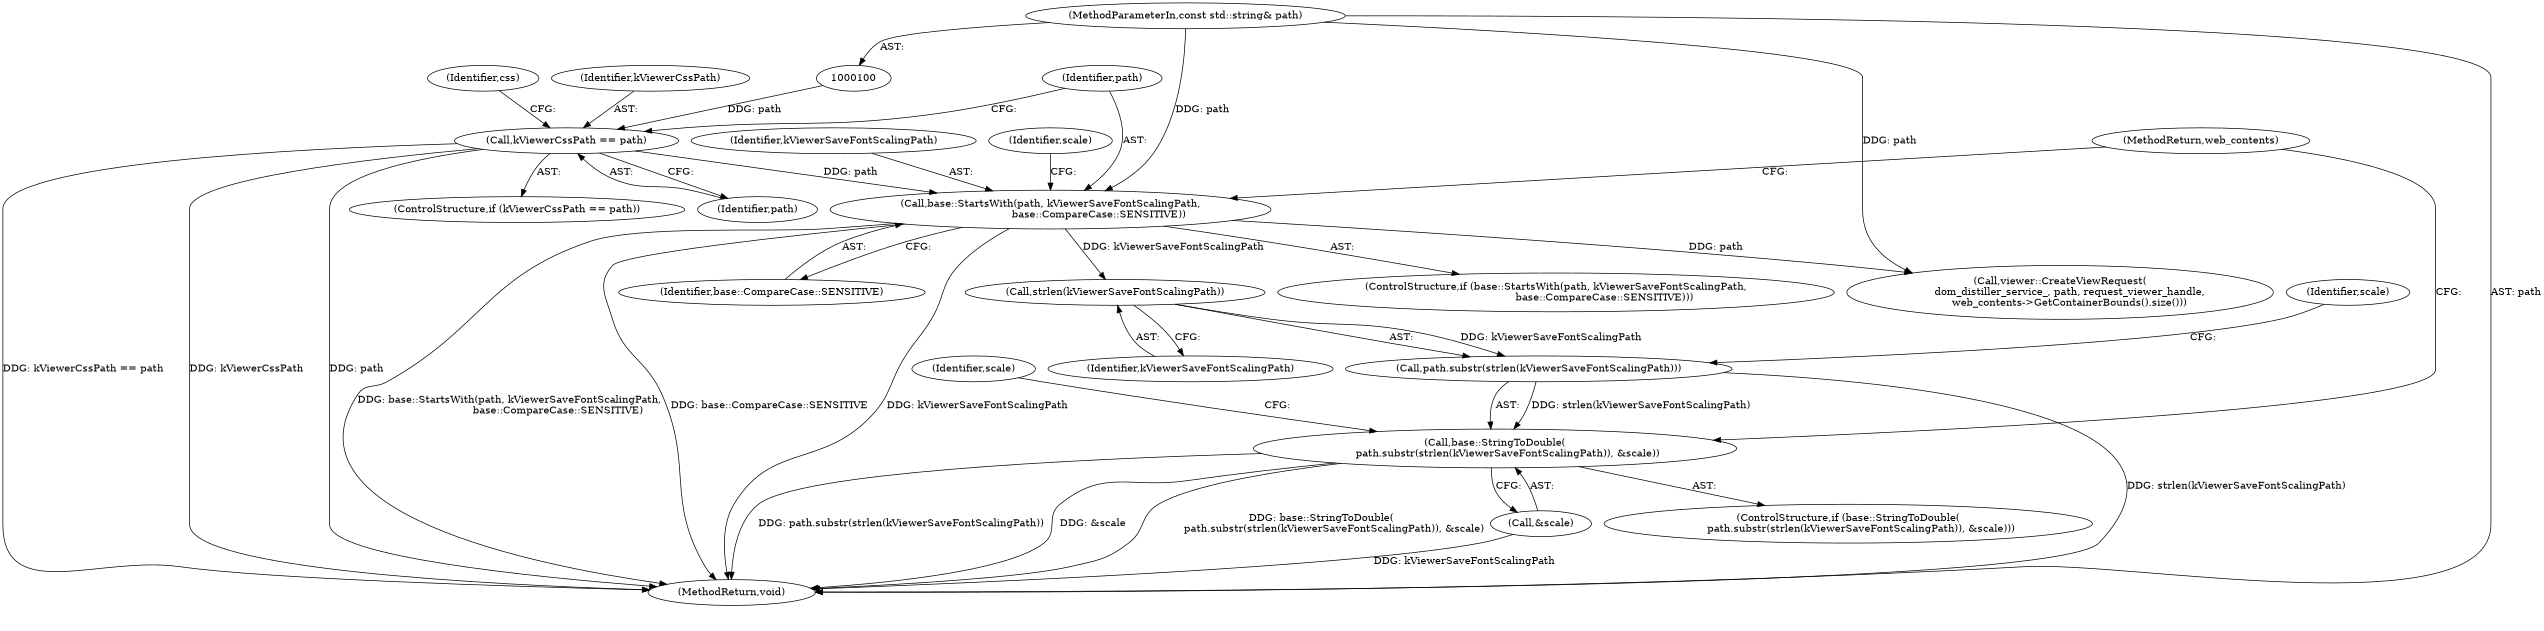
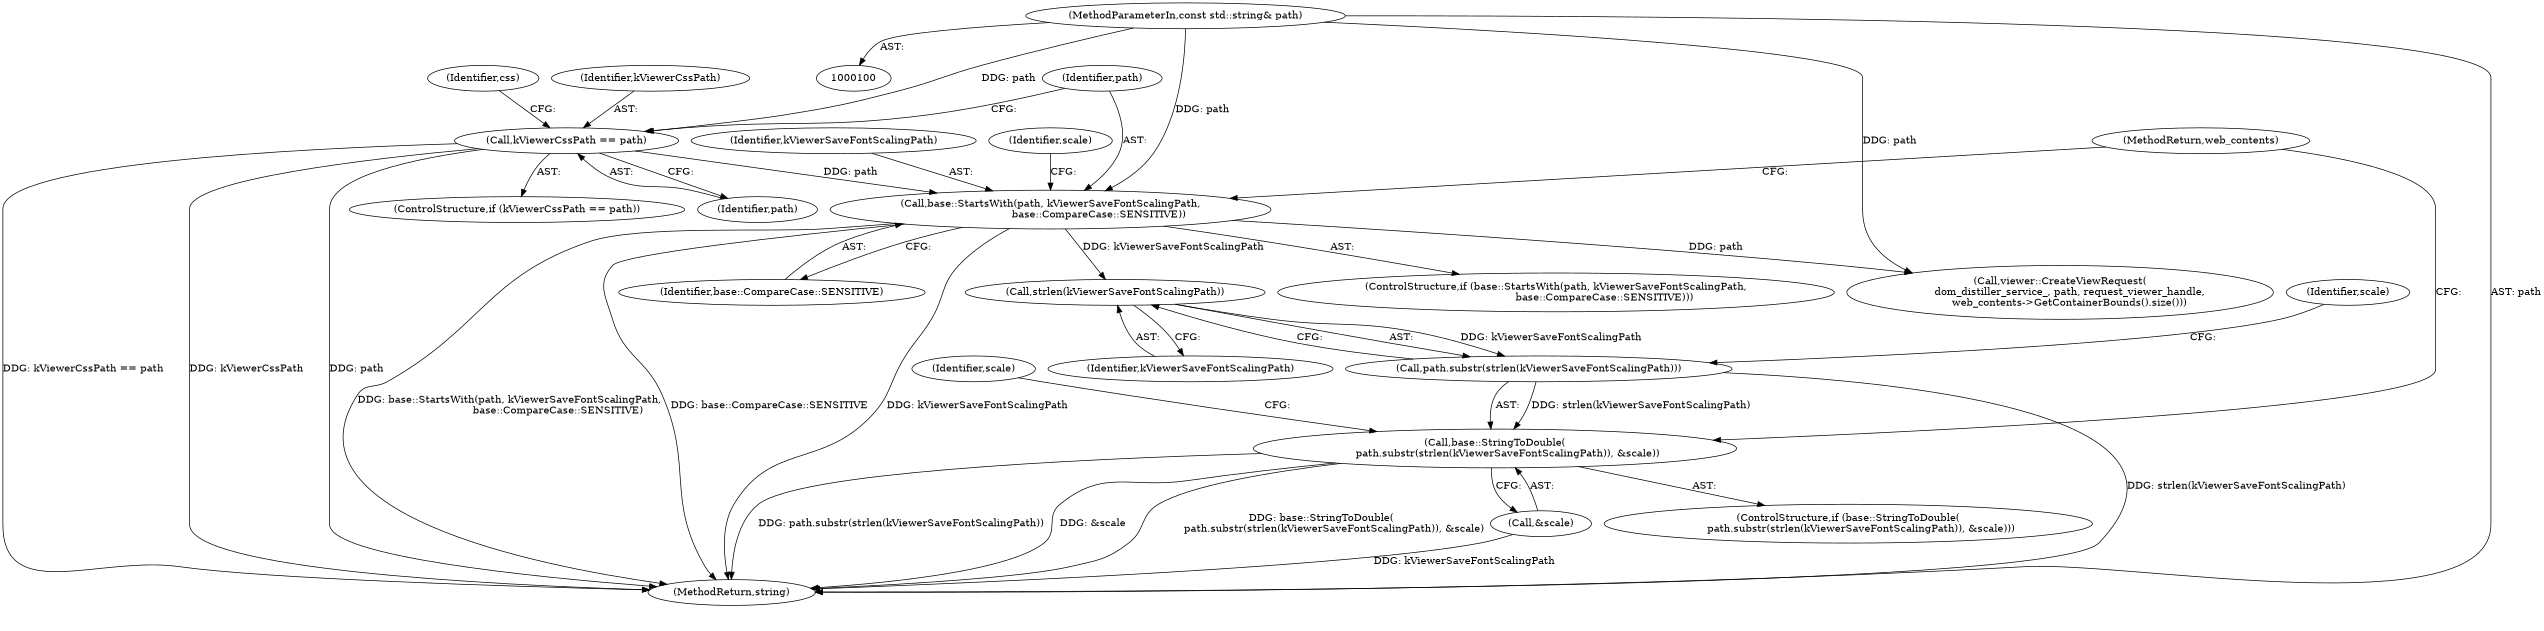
(724, 107) -> (896, 92)
none -> (1284, 340)
(732, 593) -> (732, 593)
